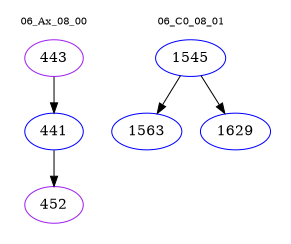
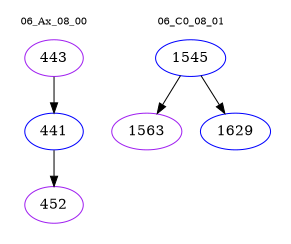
(147, 132) -> (147, 132)
